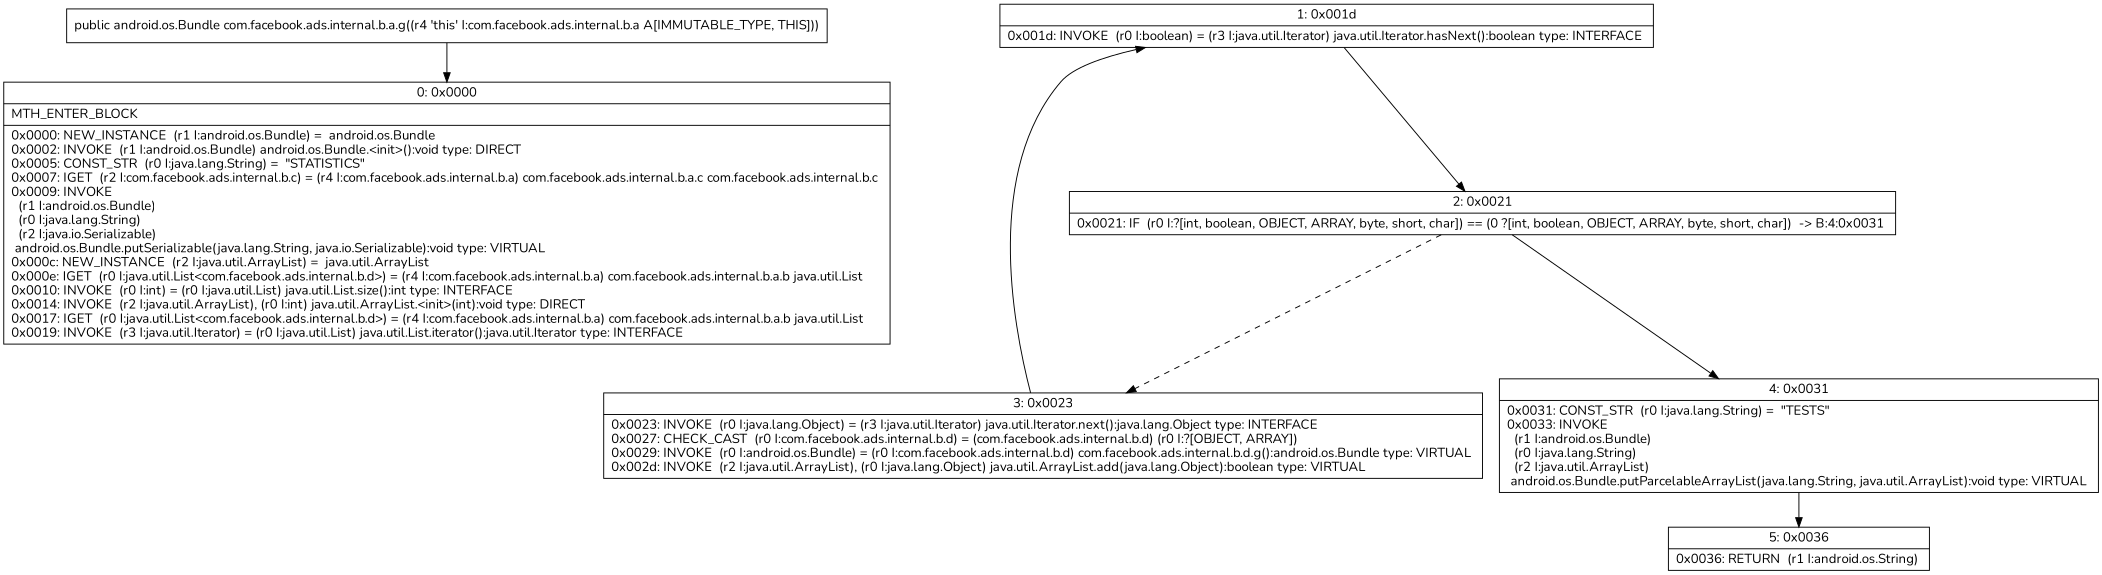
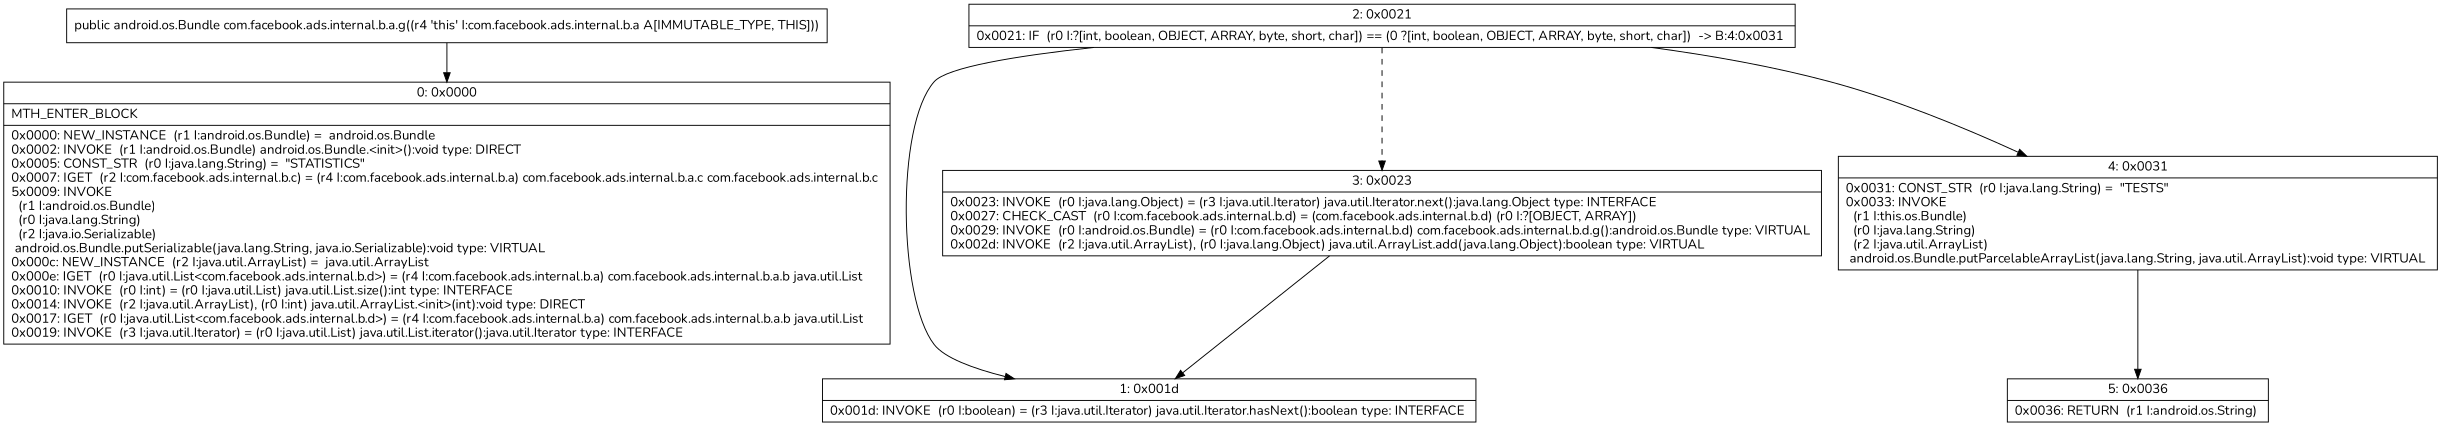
(1402, 116) -> (908, 170)
(65, 192) -> (65, 192)
(1579, 439) -> (1907, 216)
